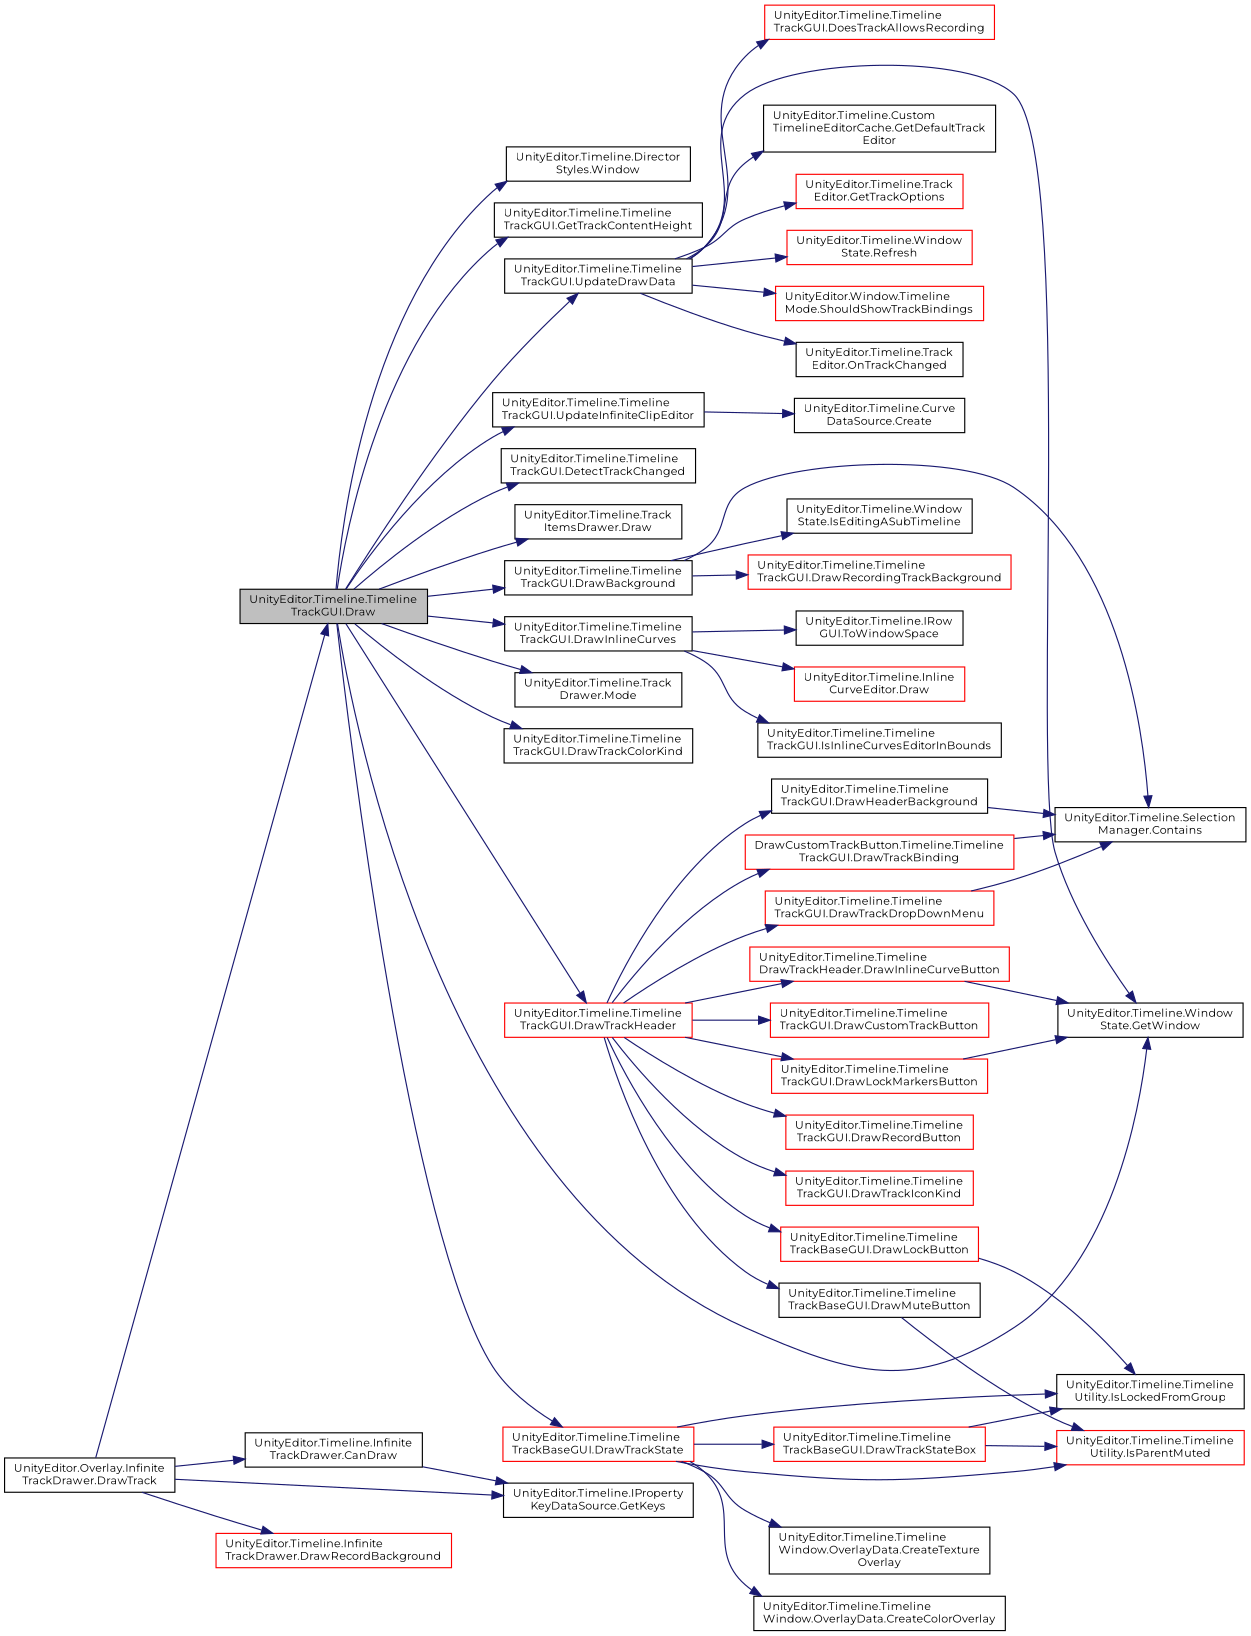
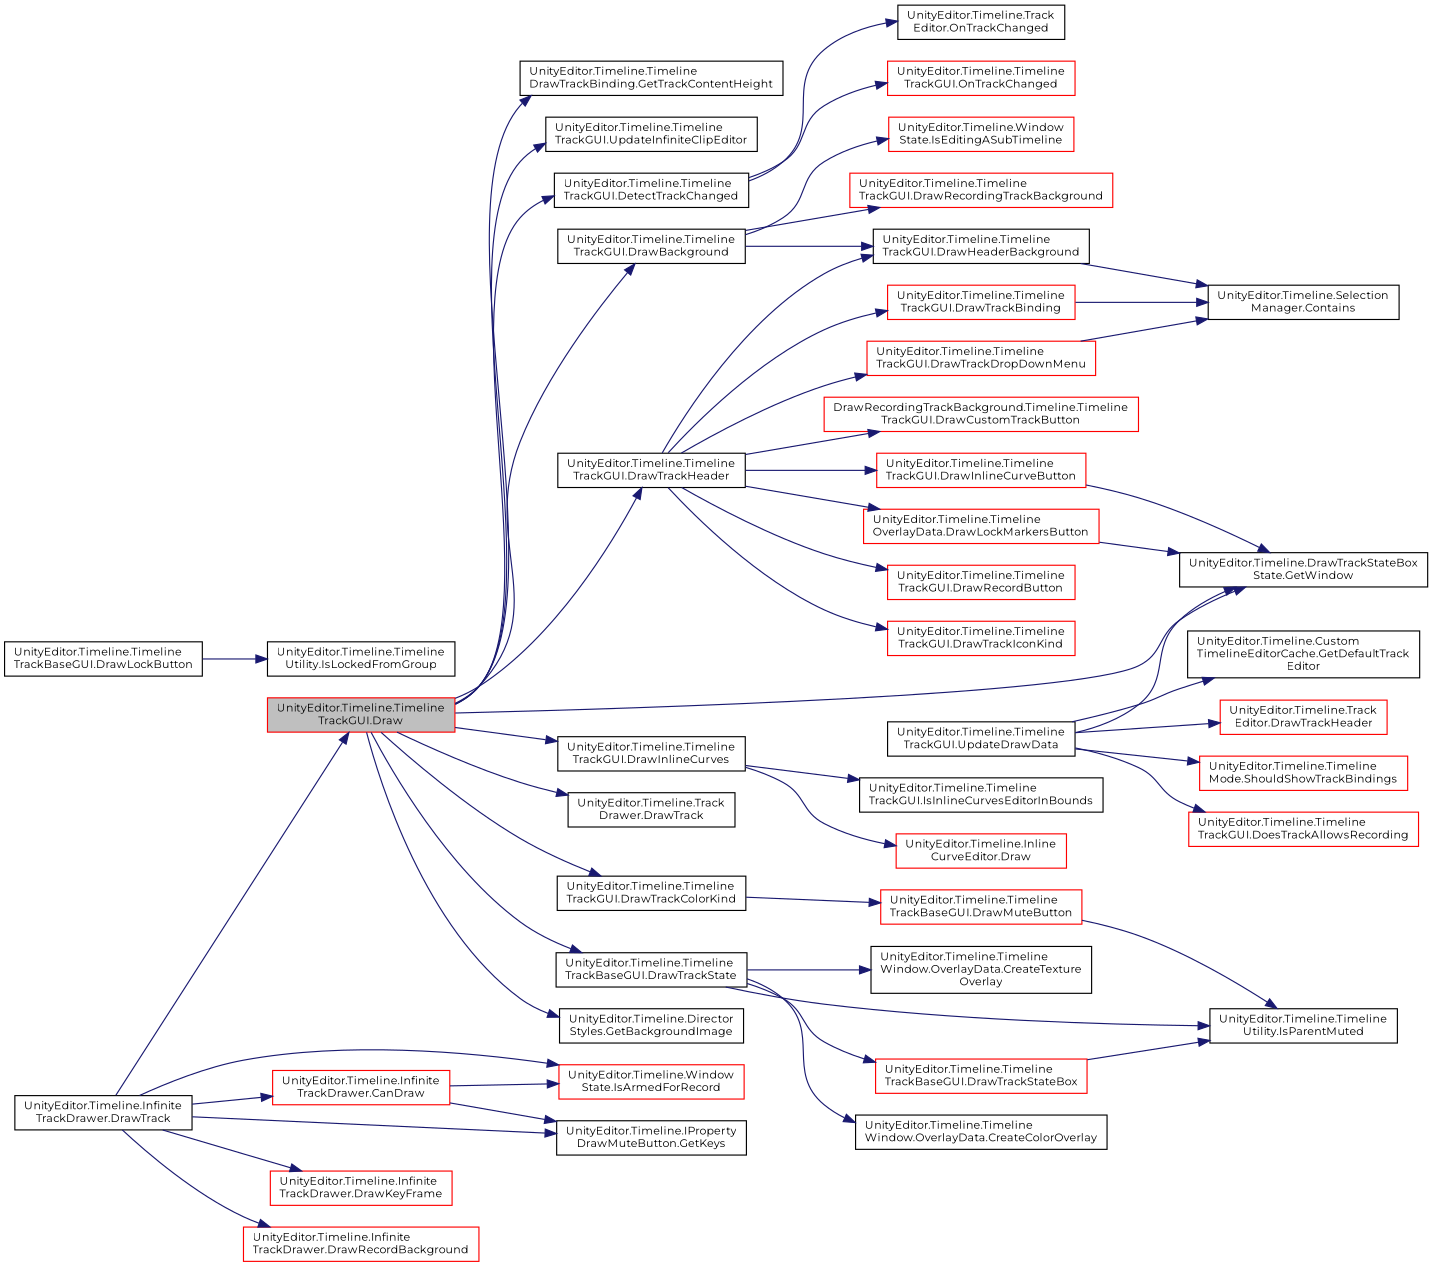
none -> (981, 78)
(598, 164) -> (652, 1026)
(880, 191) -> (1304, 717)
(598, 220) -> (652, 78)
(880, 247) -> none
(880, 303) -> (1304, 773)
(712, 320) -> (804, 91)
(880, 416) -> none
(448, 438) -> none
(1002, 482) -> (804, 246)
(880, 516) -> (981, 134)
(598, 522) -> none
(334, 606) -> (361, 715)
(880, 628) -> none
(598, 690) -> (652, 810)
(880, 852) -> (981, 302)
(880, 964) -> (981, 470)
(598, 1020) -> (652, 470)
(880, 1020) -> (981, 414)
(1150, 1020) -> (1304, 570)
(880, 1076) -> (981, 526)
none -> (652, 1082)
(673, 1147) -> none
(664, 1177) -> (808, 900)
none -> (361, 1188)
(880, 1244) -> (103, 659)
(880, 1300) -> (981, 907)
(860, 1404) -> none
(1010, 1419) -> none
(598, 1444) -> (652, 970)
(1150, 1448) -> (1304, 1026)
(334, 1450) -> (361, 1088)
(90, 1475) -> (103, 1113)
(598, 1500) -> (652, 1138)
